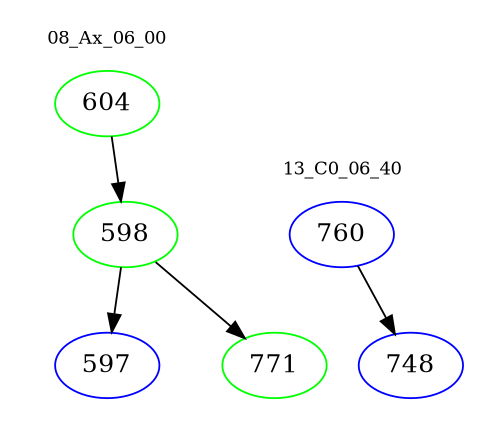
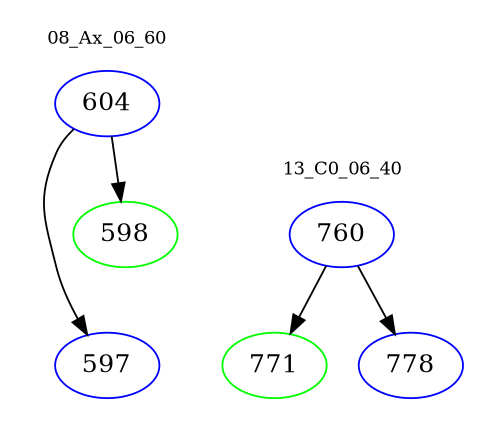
(107, 39) -> (107, 39)
(107, 104) -> (107, 104)
(180, 283) -> (313, 291)
(118, 291) -> (46, 223)
(411, 365) -> (411, 365)
